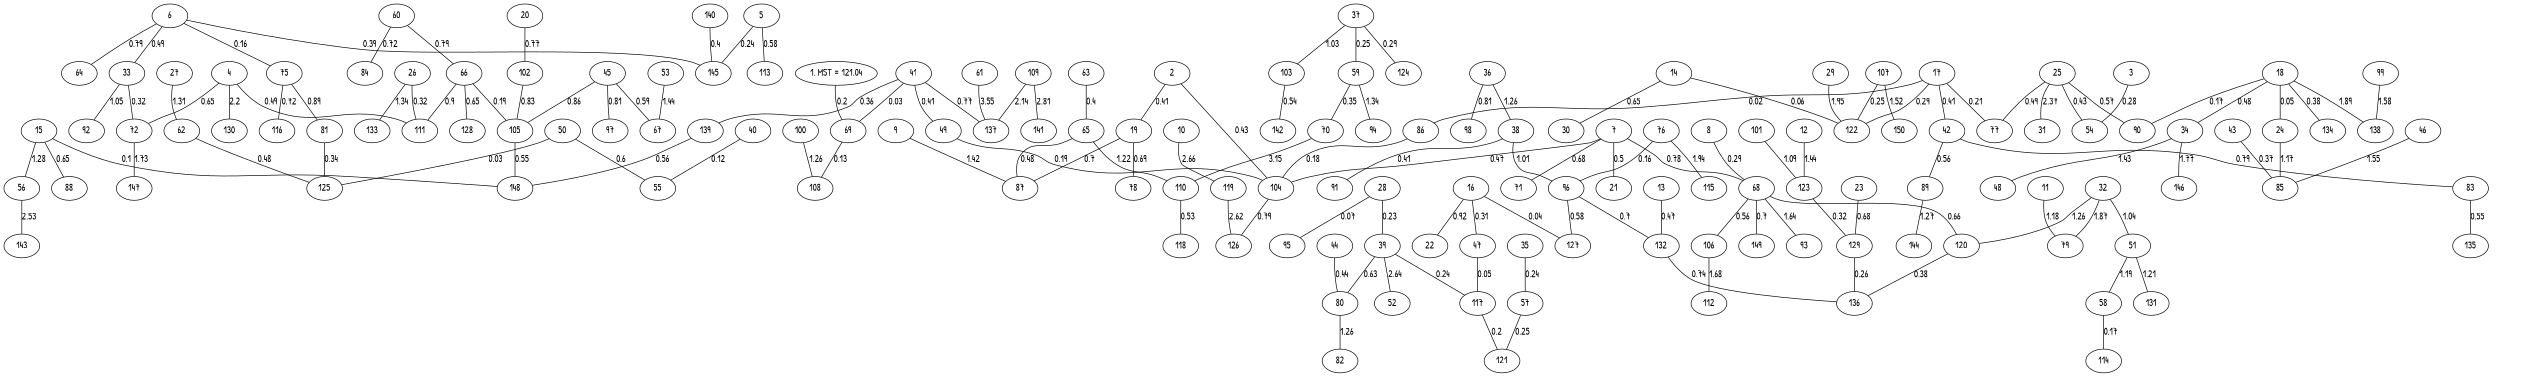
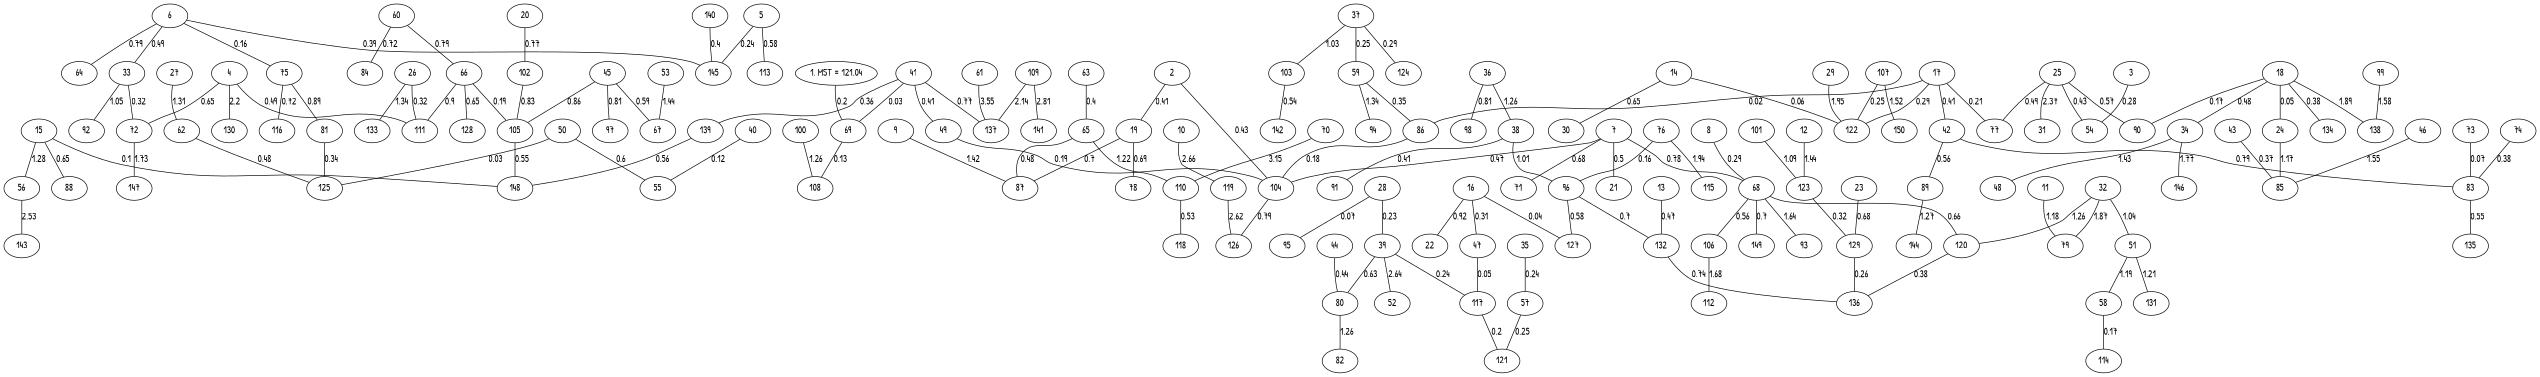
(1341, 102) -> (1388, 102)
none -> (2471, 131)
none -> (2518, 131)
